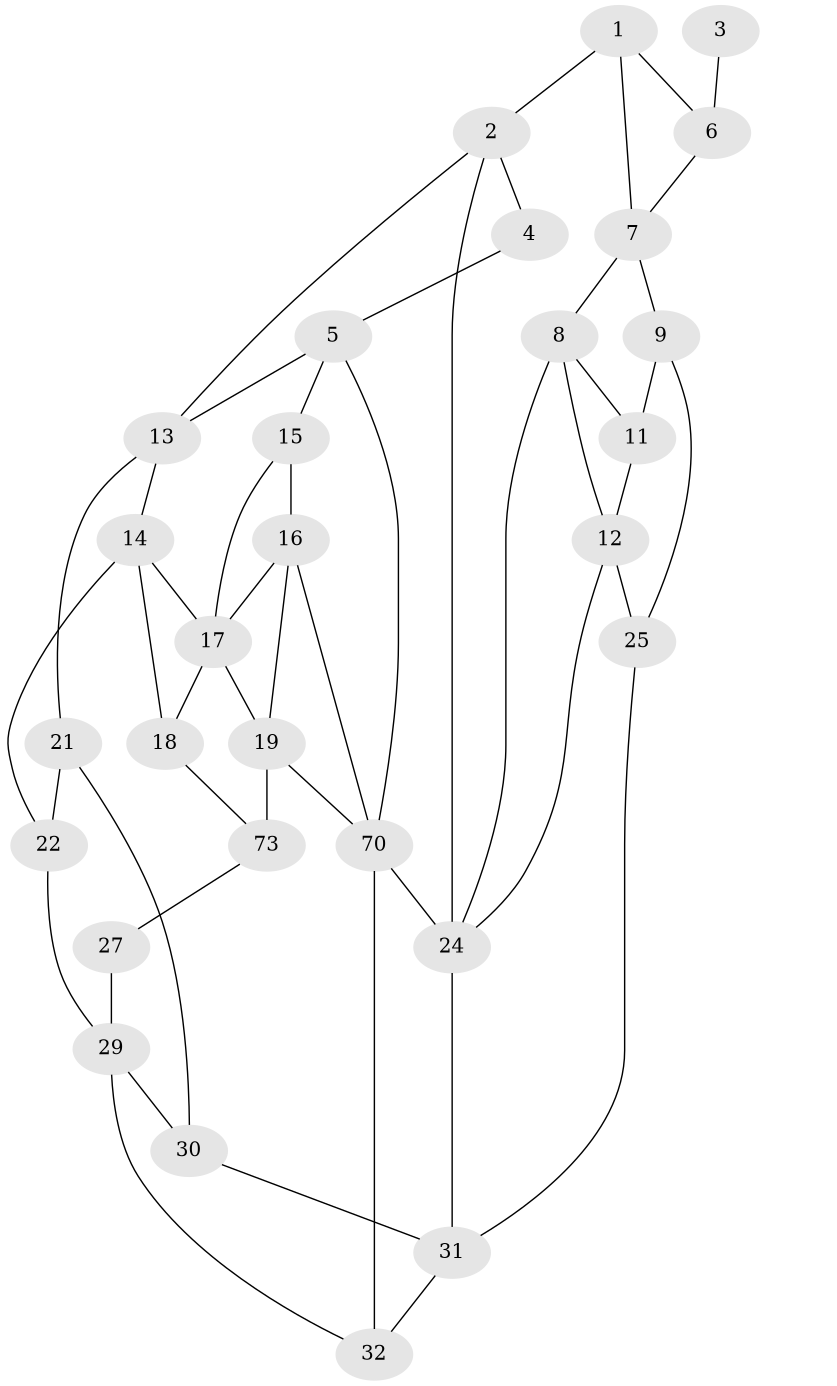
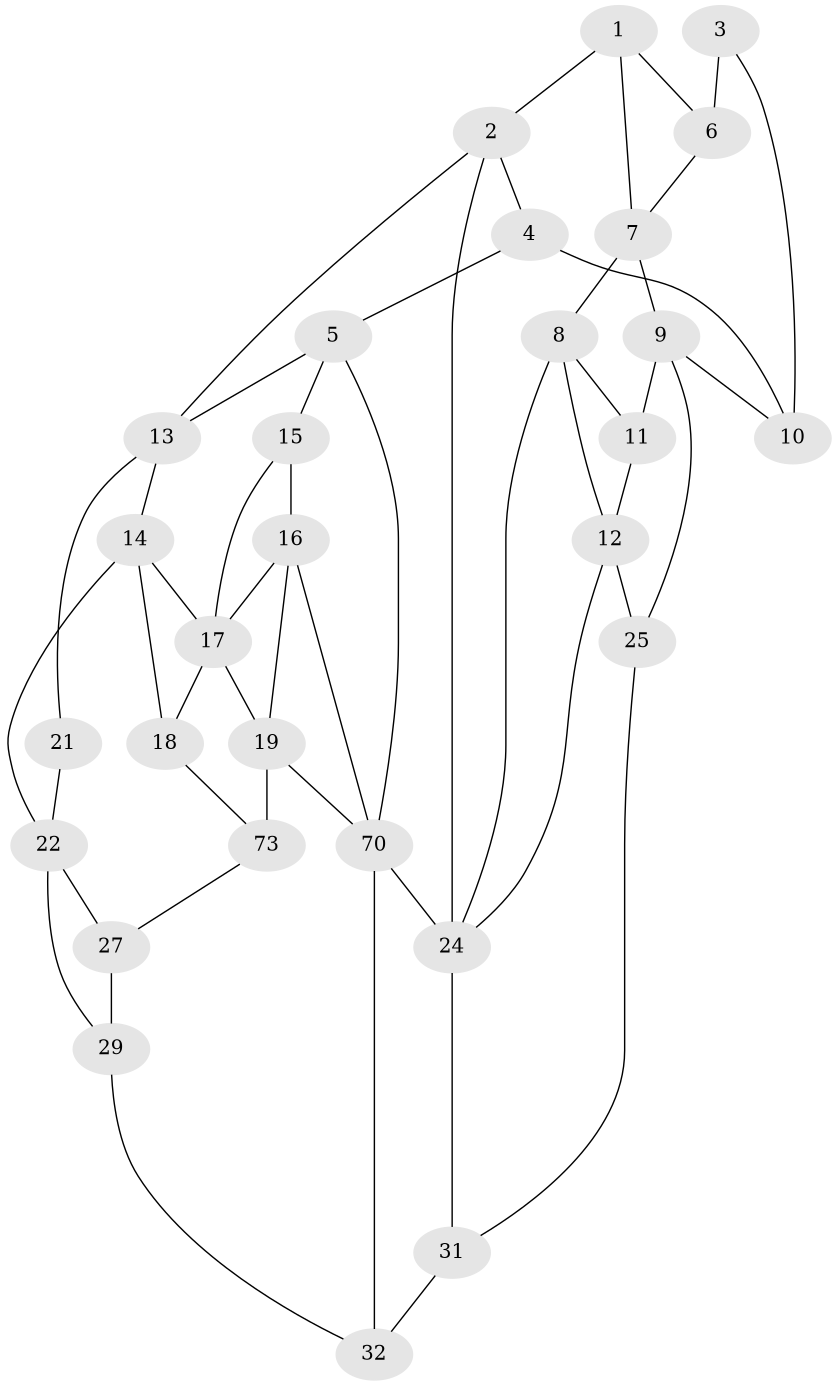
none -> (793, 438)
none -> (80, 896)
(189, 1151) -> none
